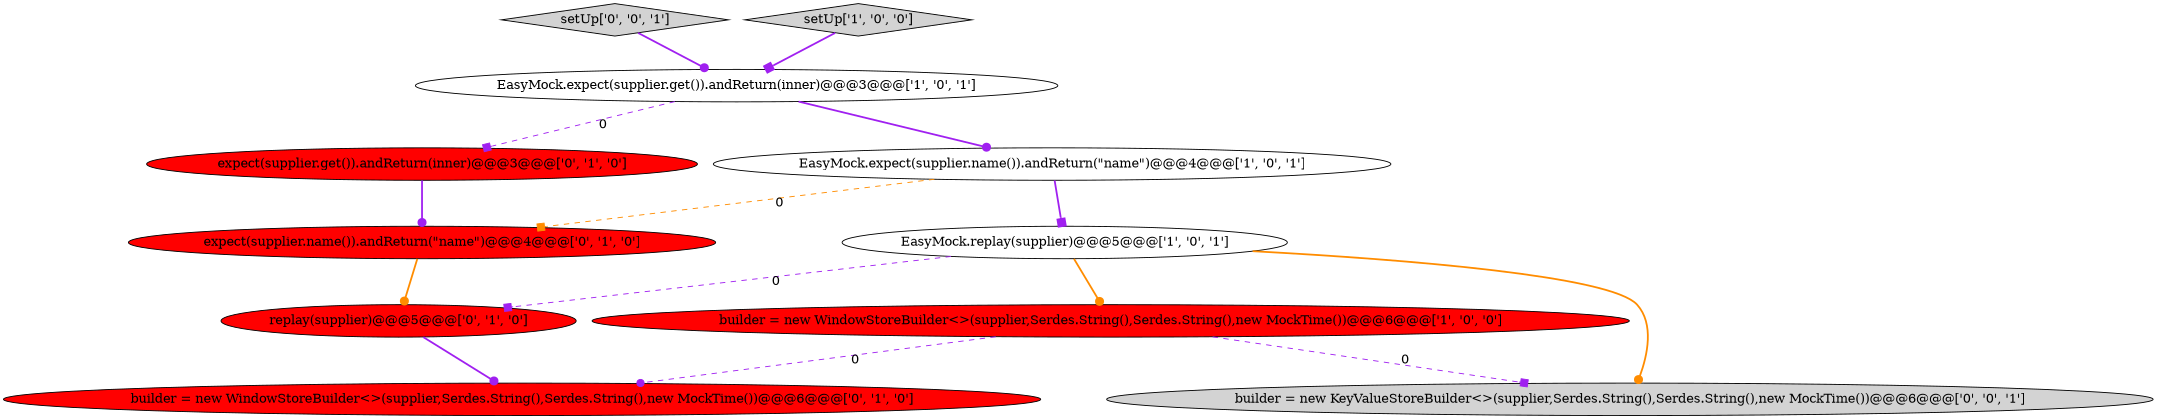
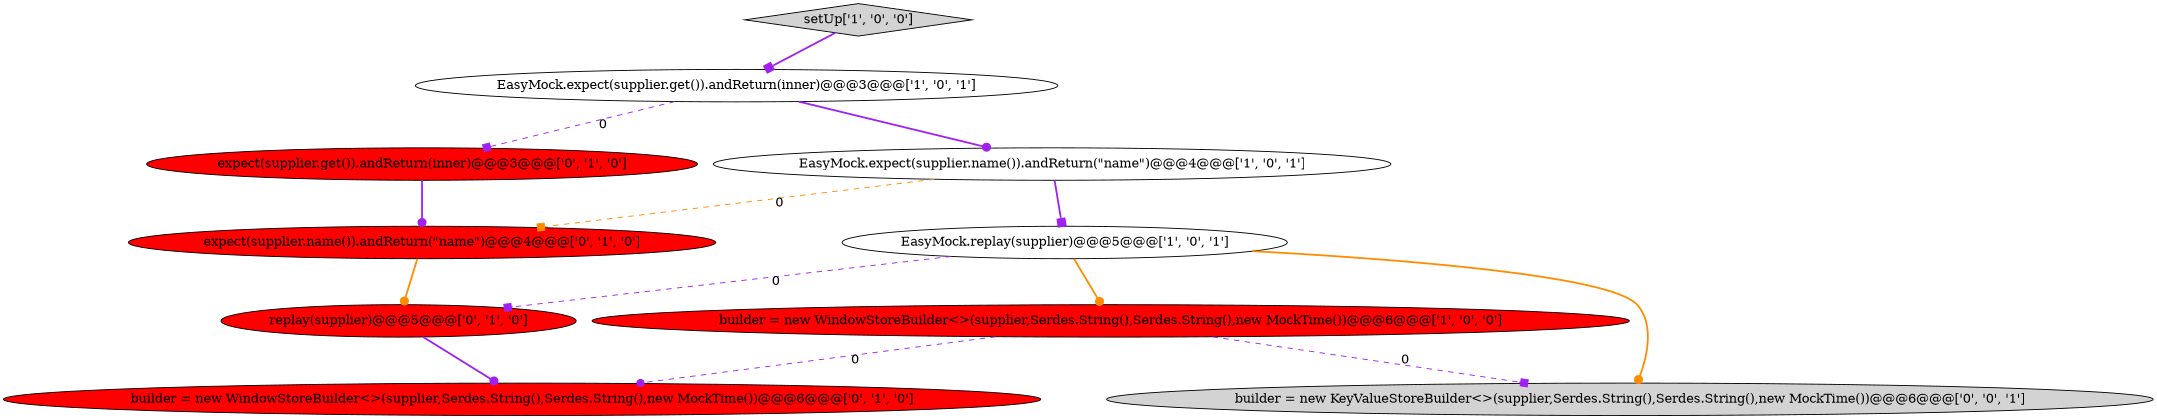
(615, 20) -> none
